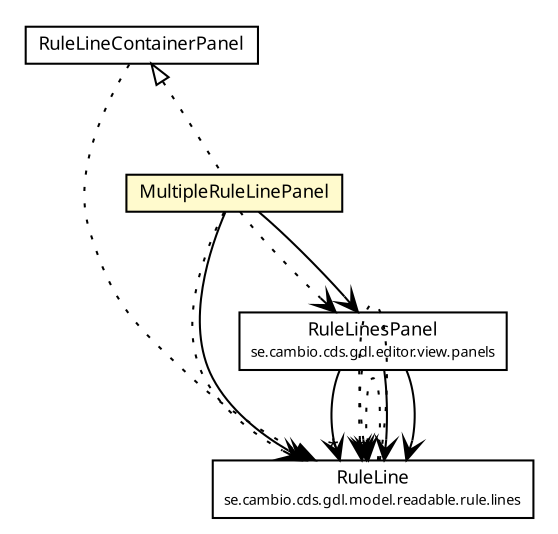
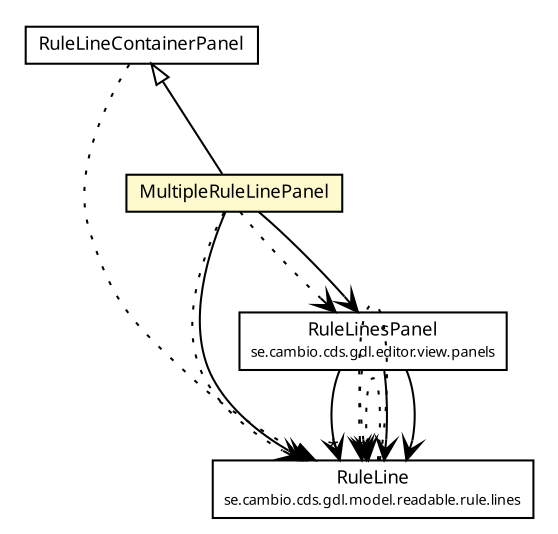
(193, 128) -> (193, 128)
